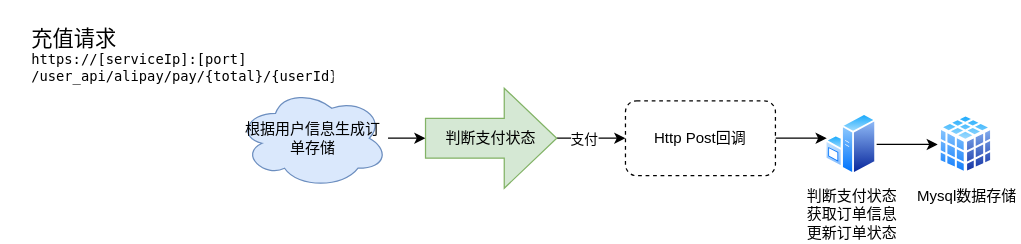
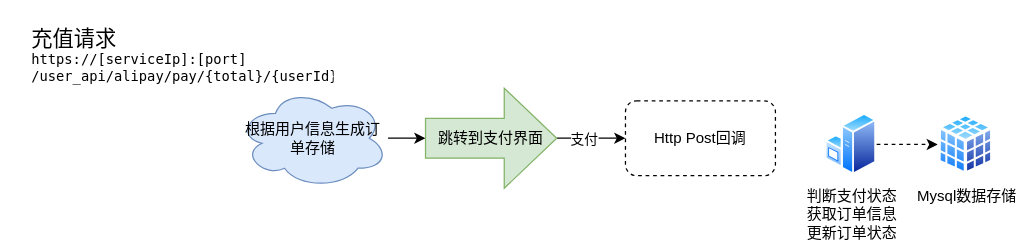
(491, 138) -> (491, 138)
(797, 138) -> none
(904, 144) -> (904, 144)
